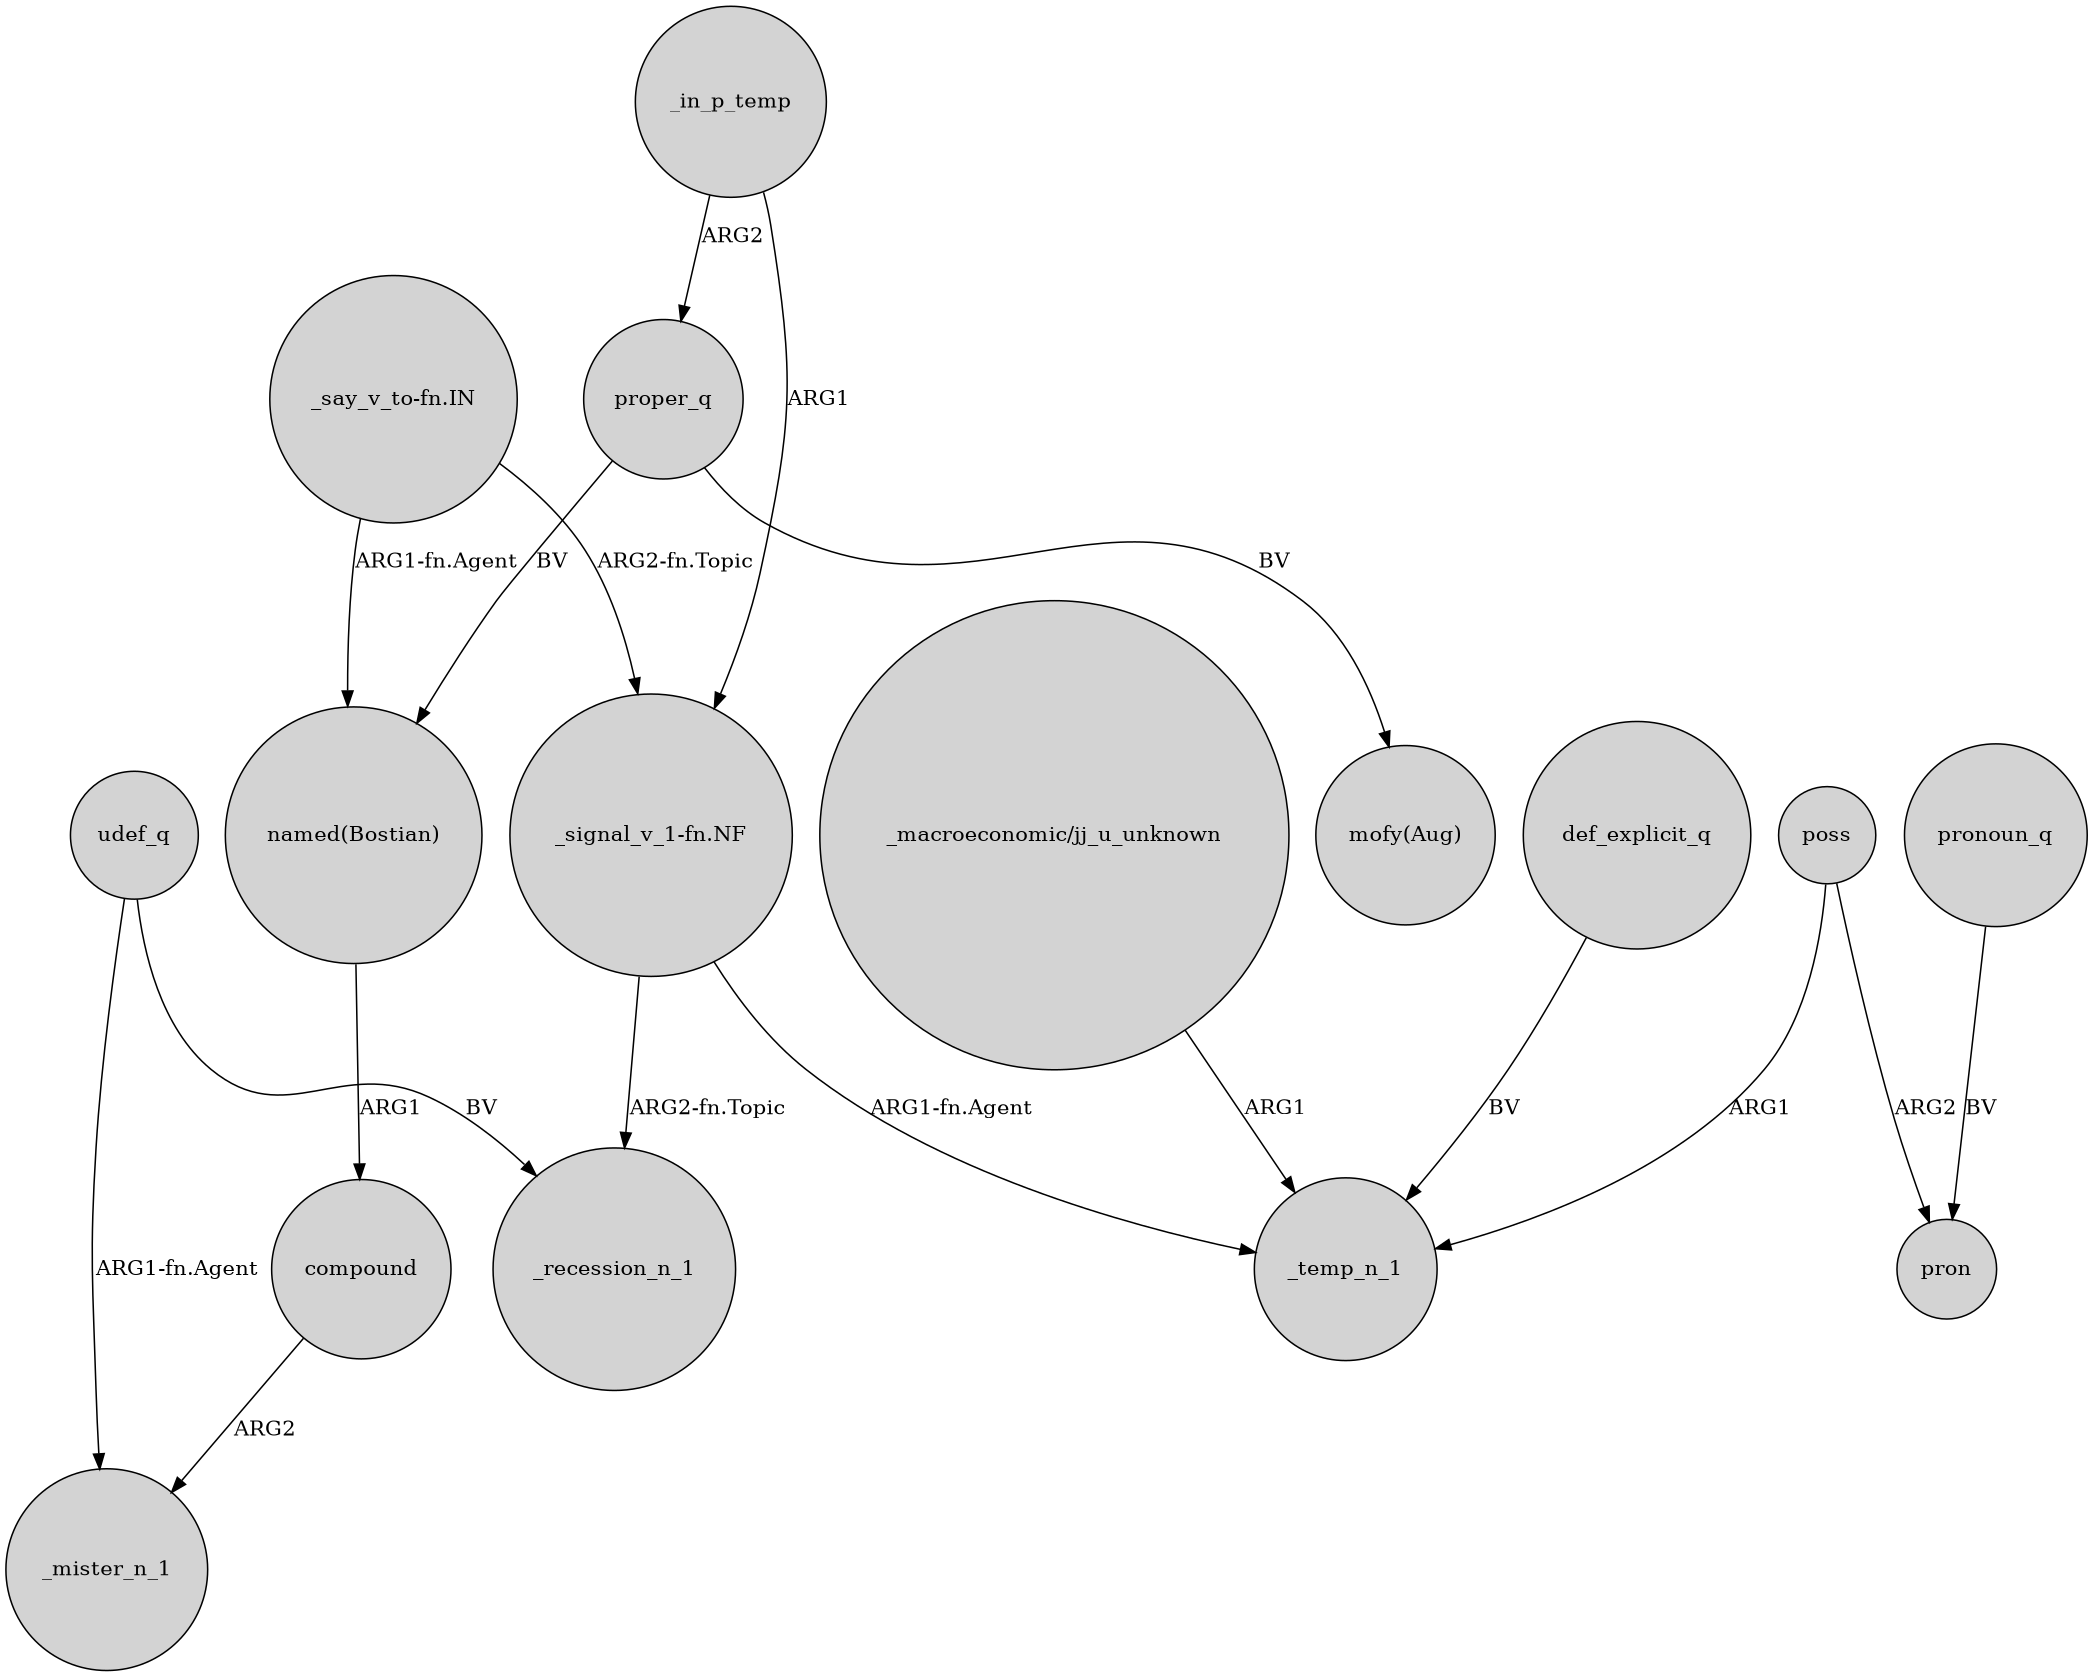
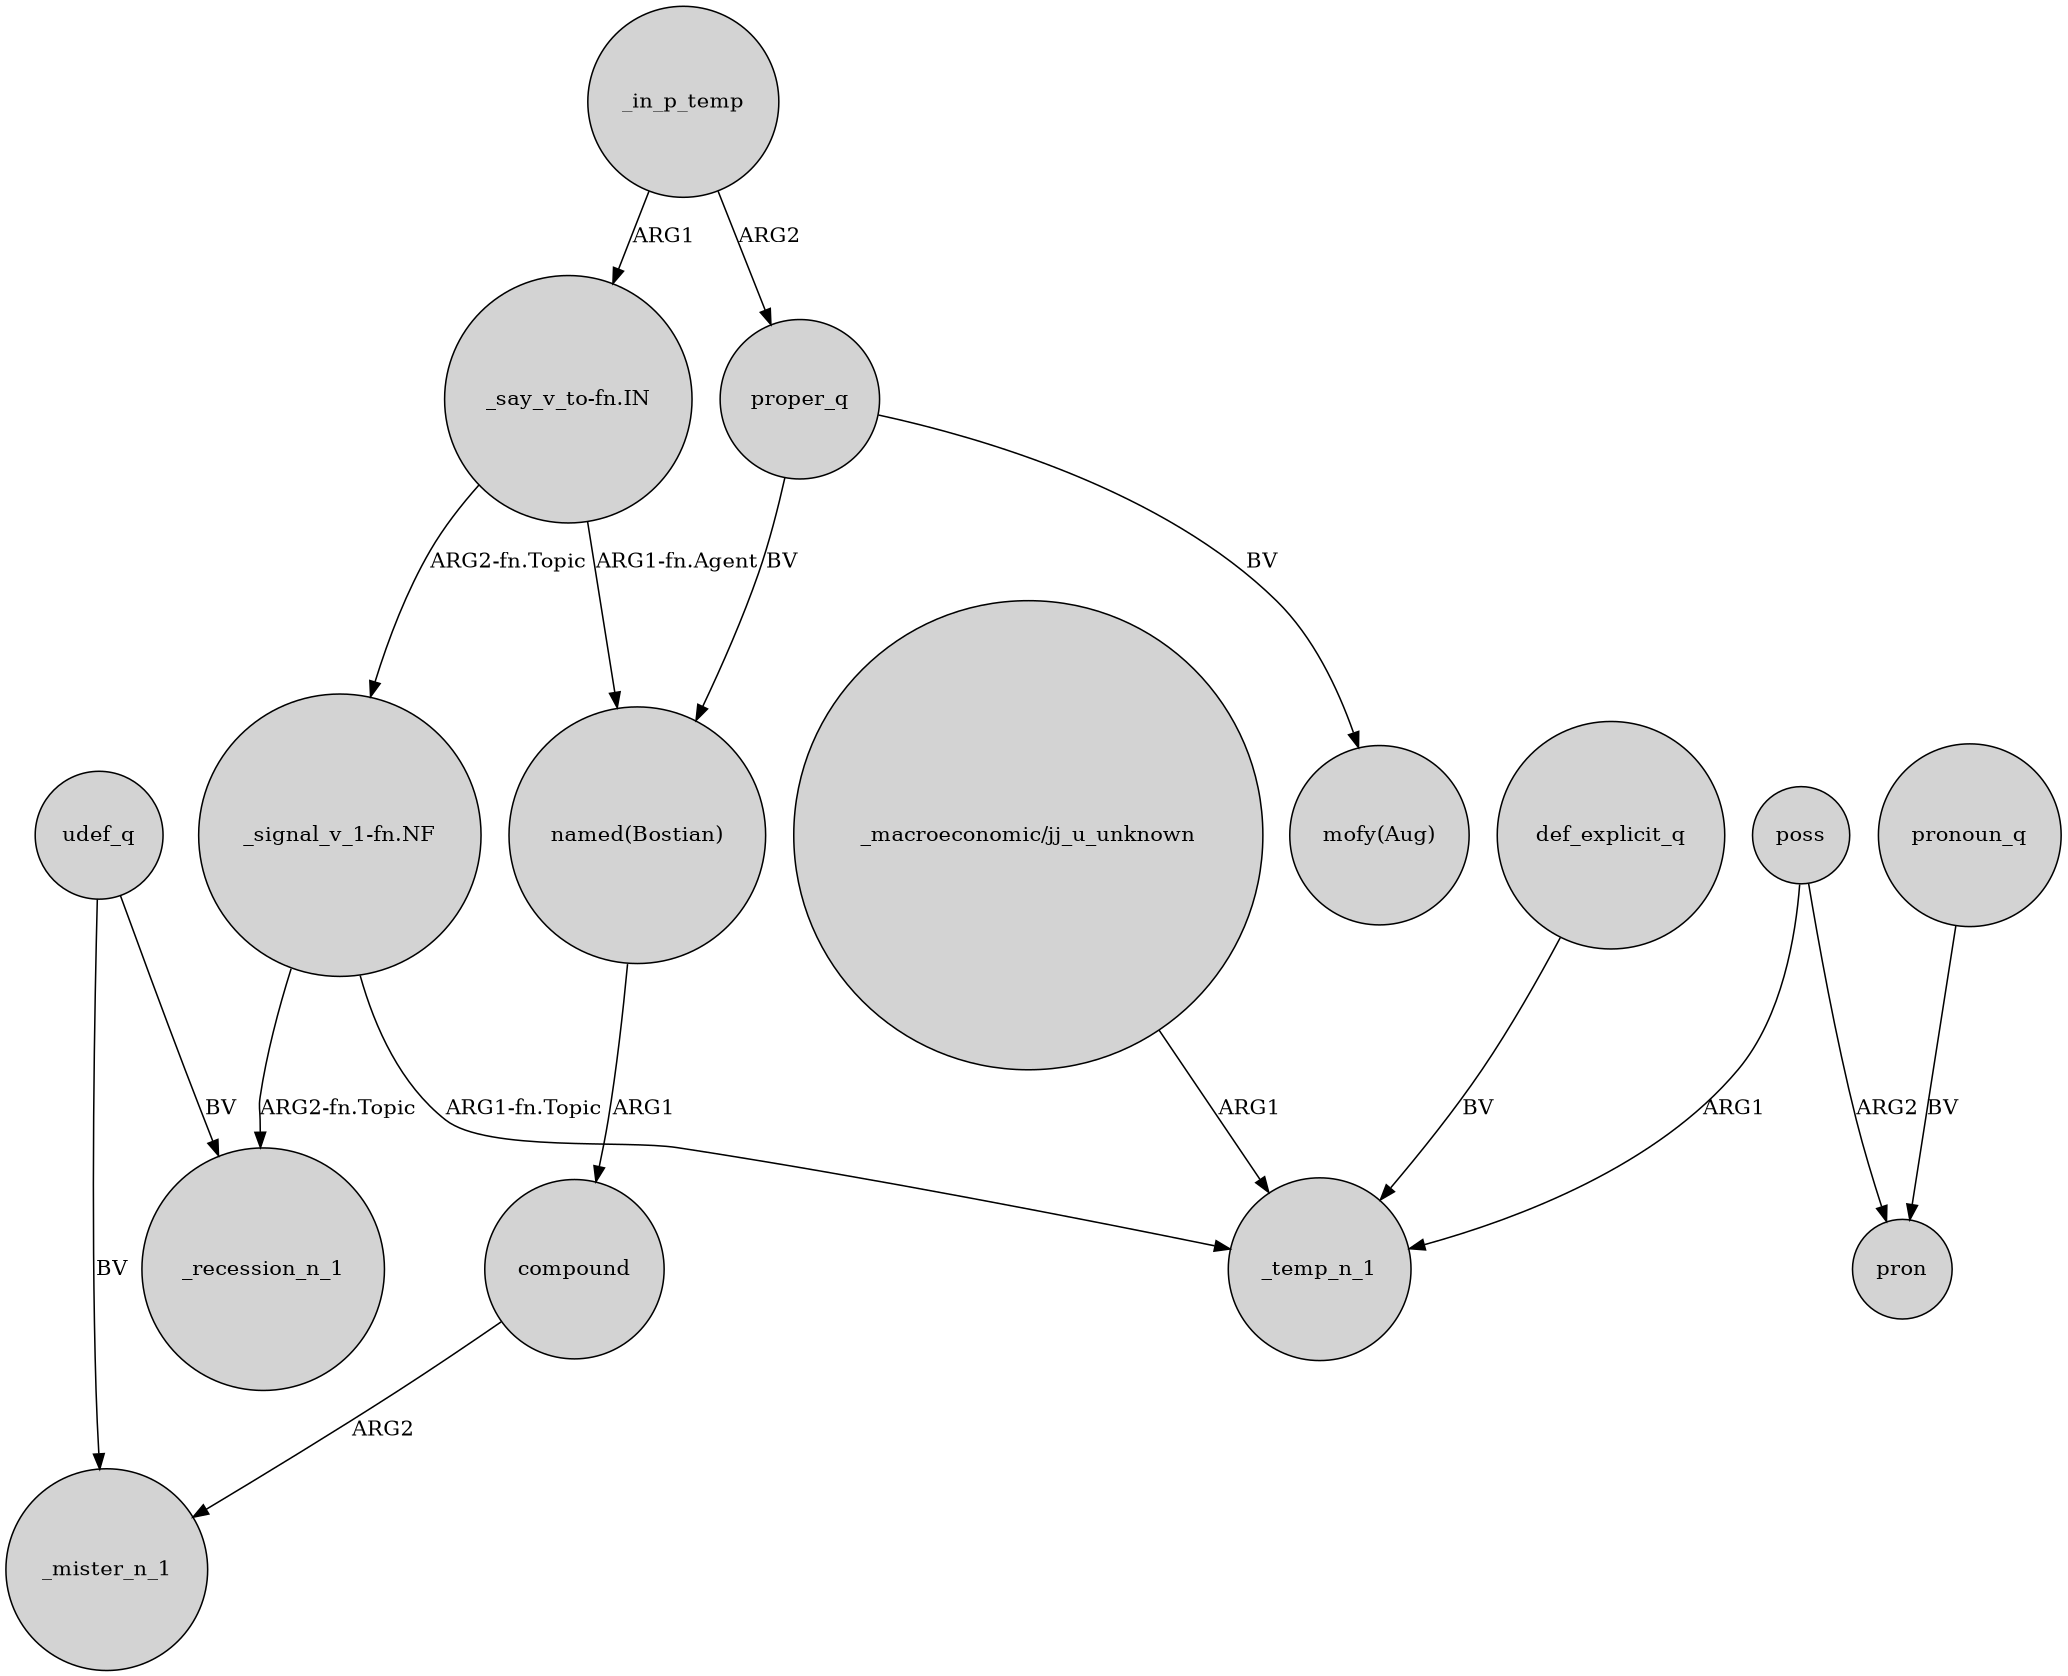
(783, 446) -> (634, 230)
(952, 1108) -> (524, 1108)
(177, 1269) -> (112, 1269)
